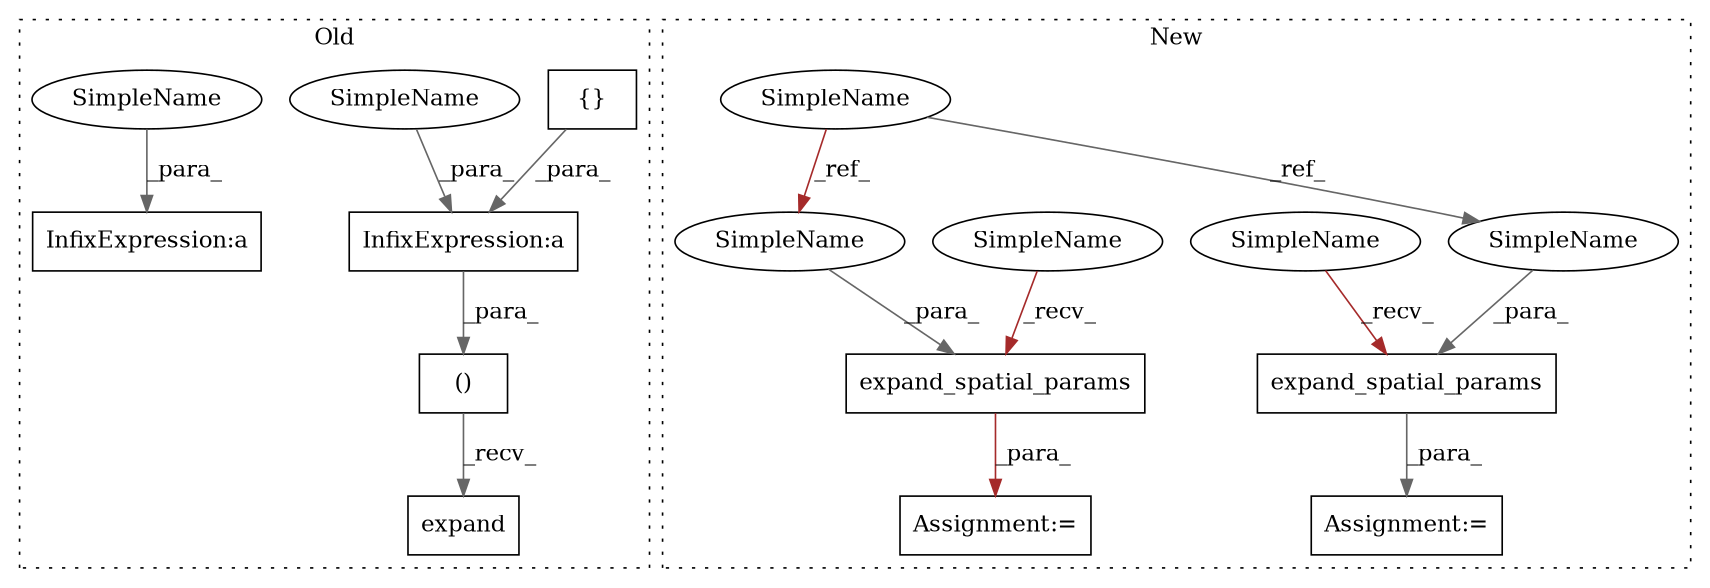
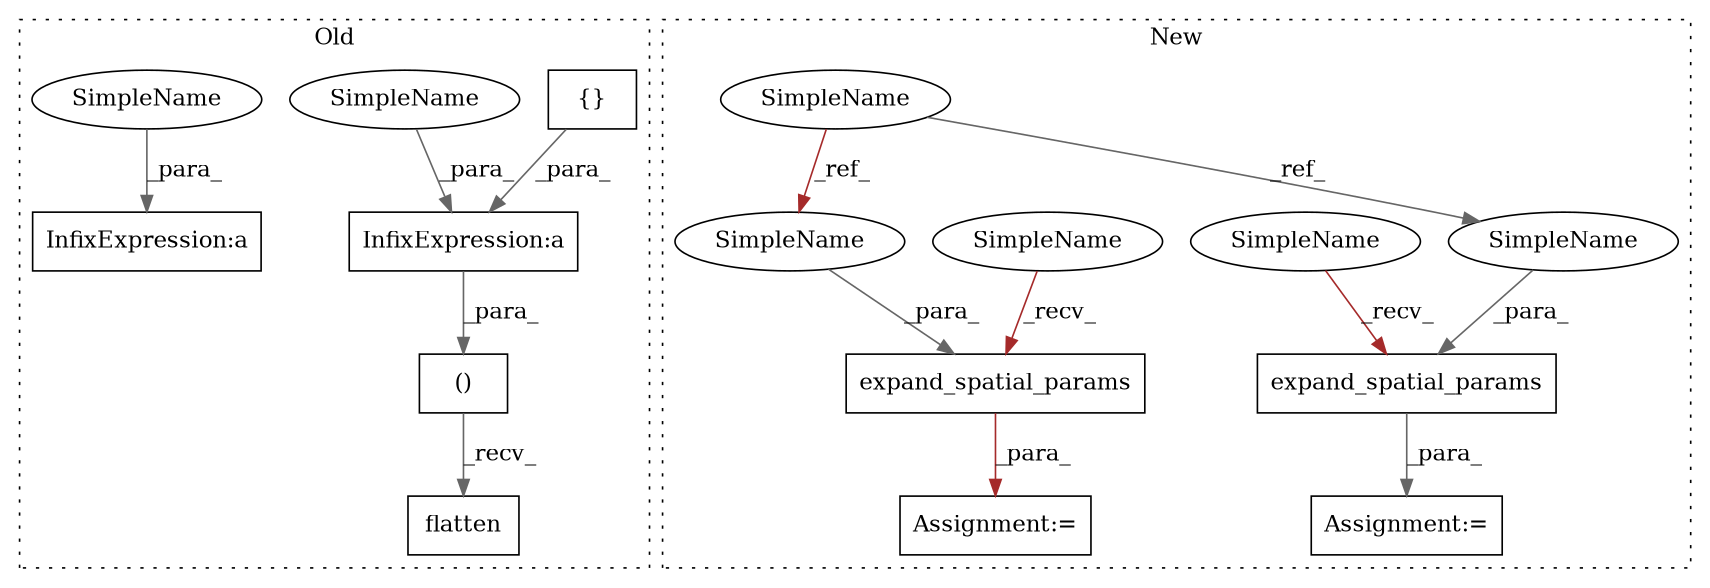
(463, 525) -> (463, 525)
